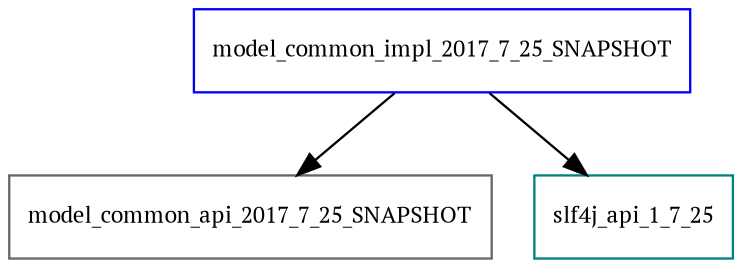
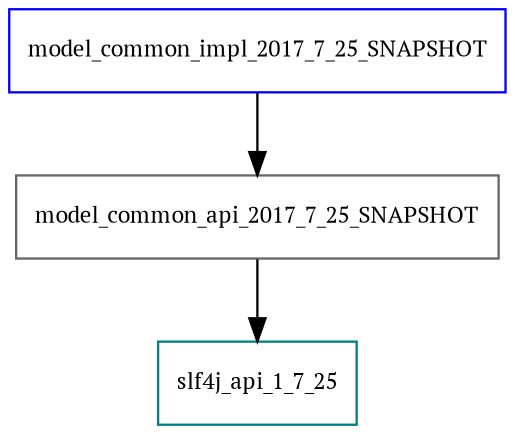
(529, 126) -> (257, 289)
